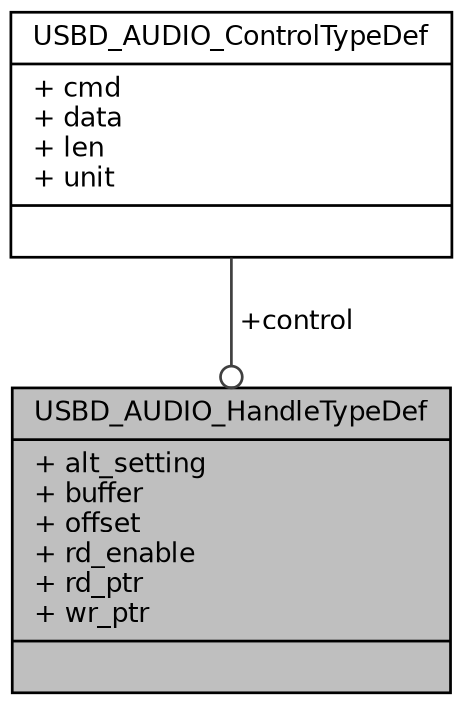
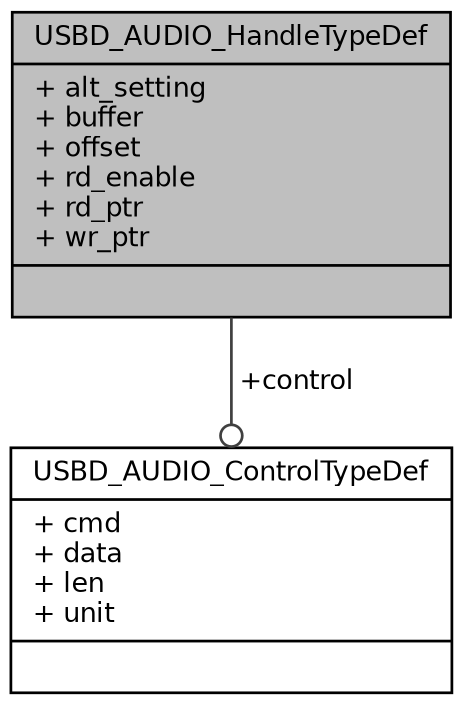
(231, 311) -> (231, 371)
